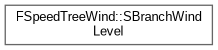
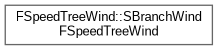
(109, 25) -> (109, 25)
